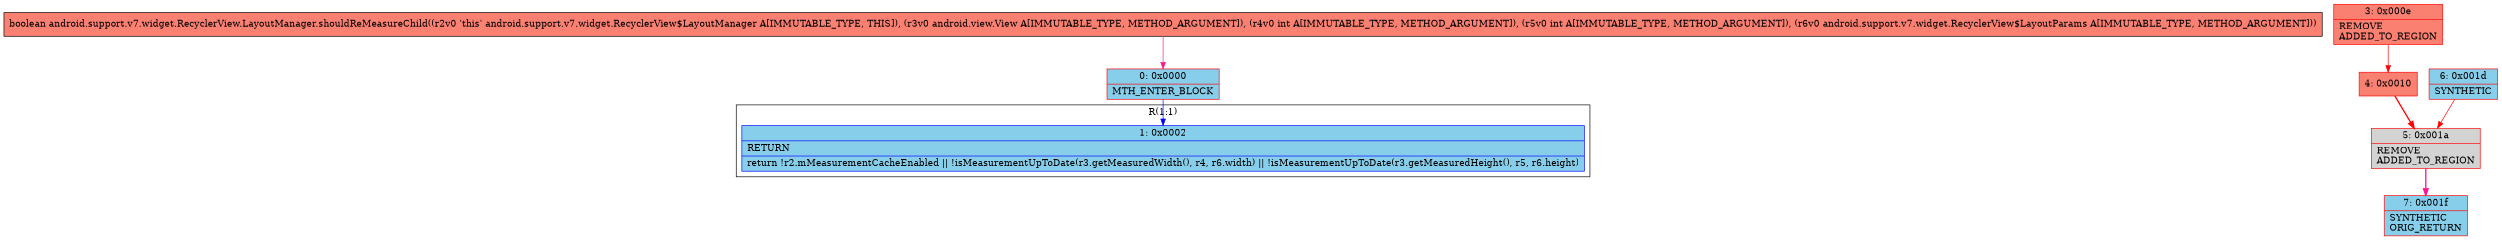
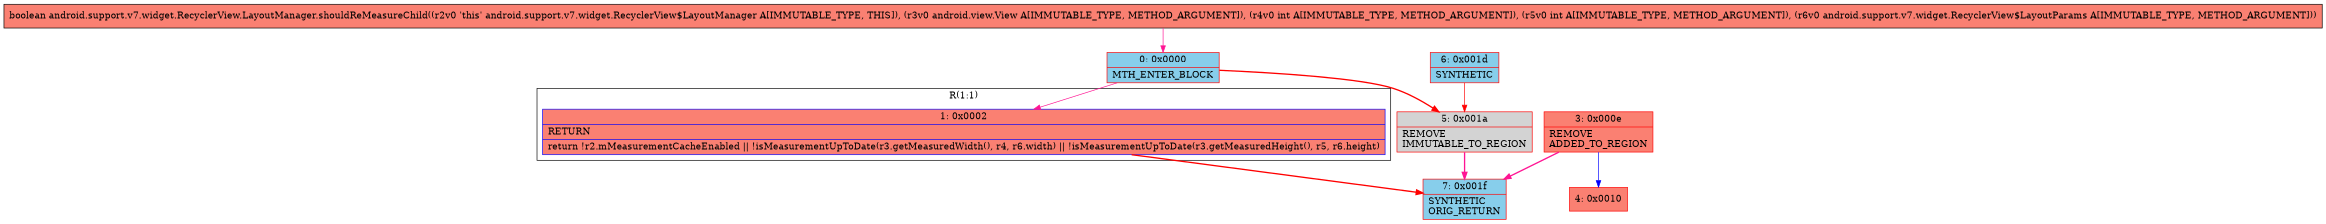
(2388, 55) -> (1599, 166)
(1163, 109) -> (1079, 95)
(2403, 109) -> (1329, 78)
(1163, 148) -> (964, 132)
(2426, 161) -> (1465, 144)
none -> (1534, 164)
none -> (1274, 173)
